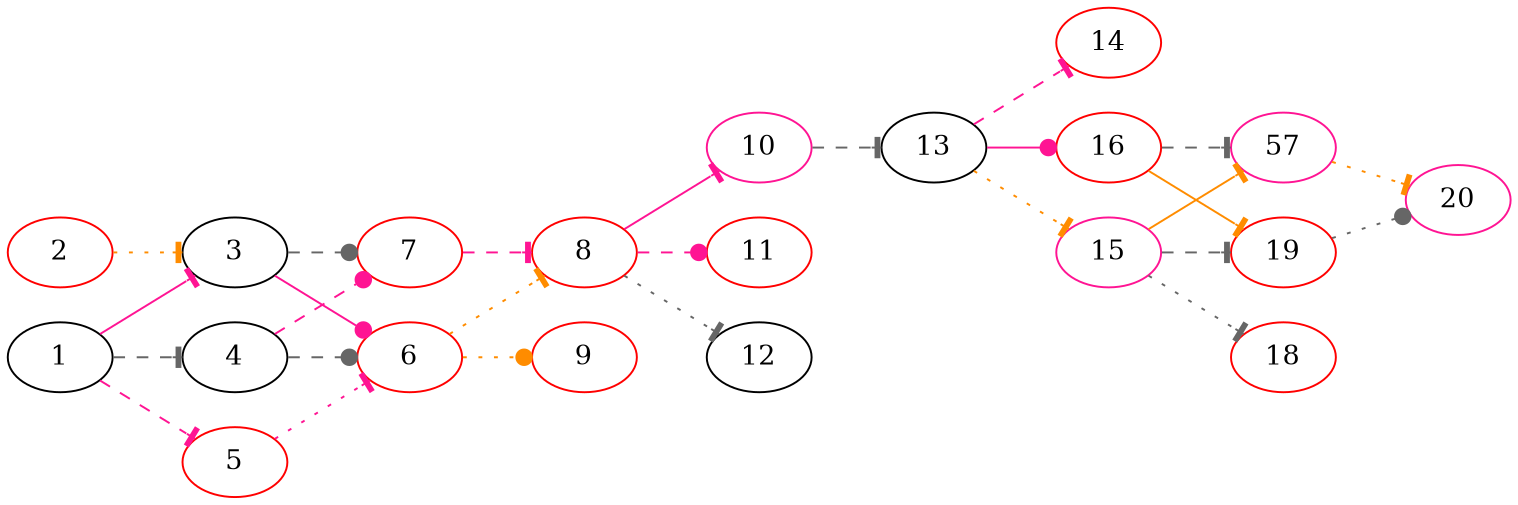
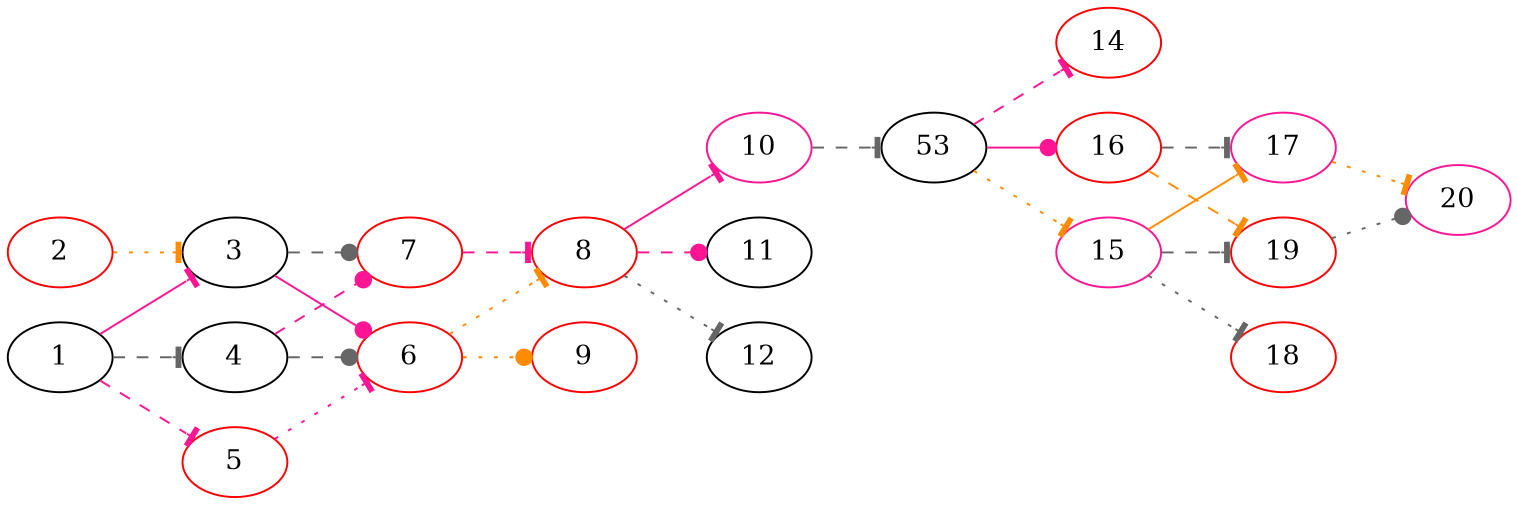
(934, 148) -> (934, 148)
(1283, 148) -> (1283, 148)
(1183, 192) -> (1183, 192)
(759, 252) -> (759, 252)
